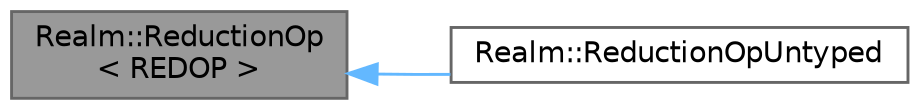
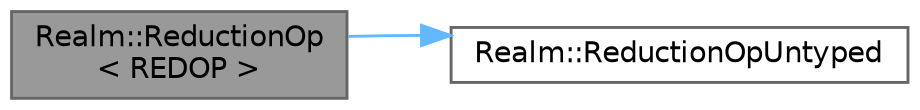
(414, 74) -> (385, 36)
